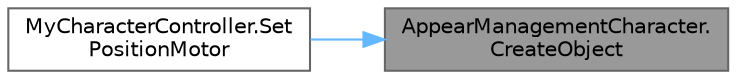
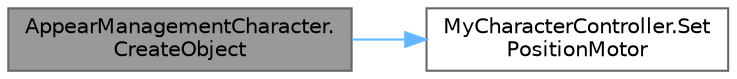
(337, 40) -> (378, 40)
